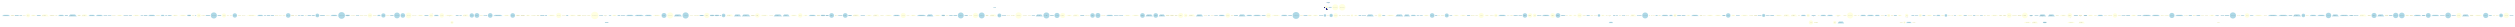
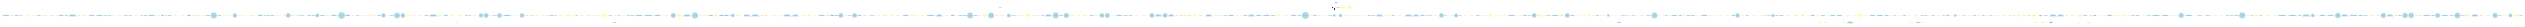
none -> (433, 15)
